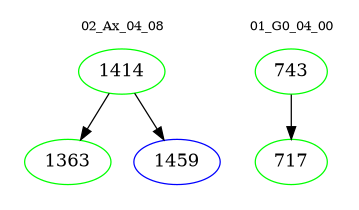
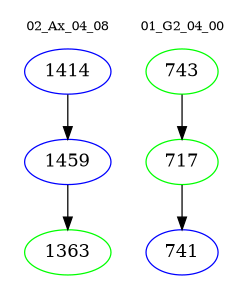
(292, 27) -> (183, 27)
(122, 72) -> (68, 72)
(98, 111) -> (68, 201)
none -> (182, 252)
